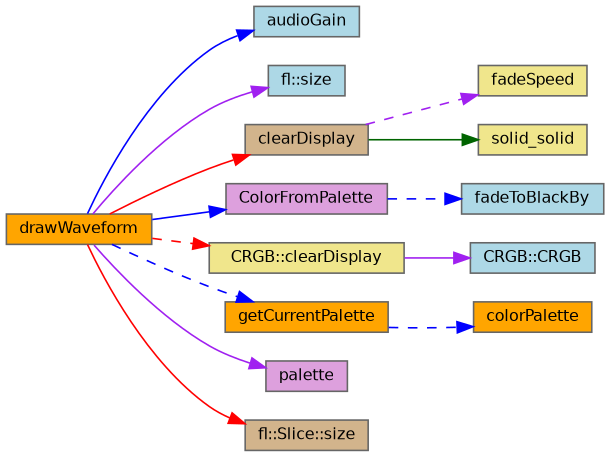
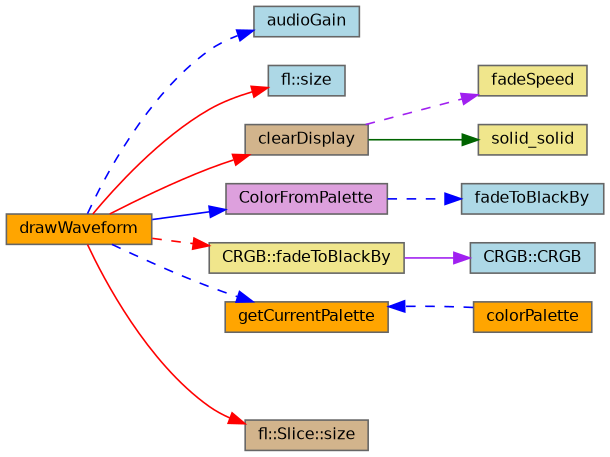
(148, 112) -> (148, 112)
(164, 142) -> (164, 142)
(307, 258) -> (307, 258)
(423, 328) -> (439, 306)
(307, 376) -> none
